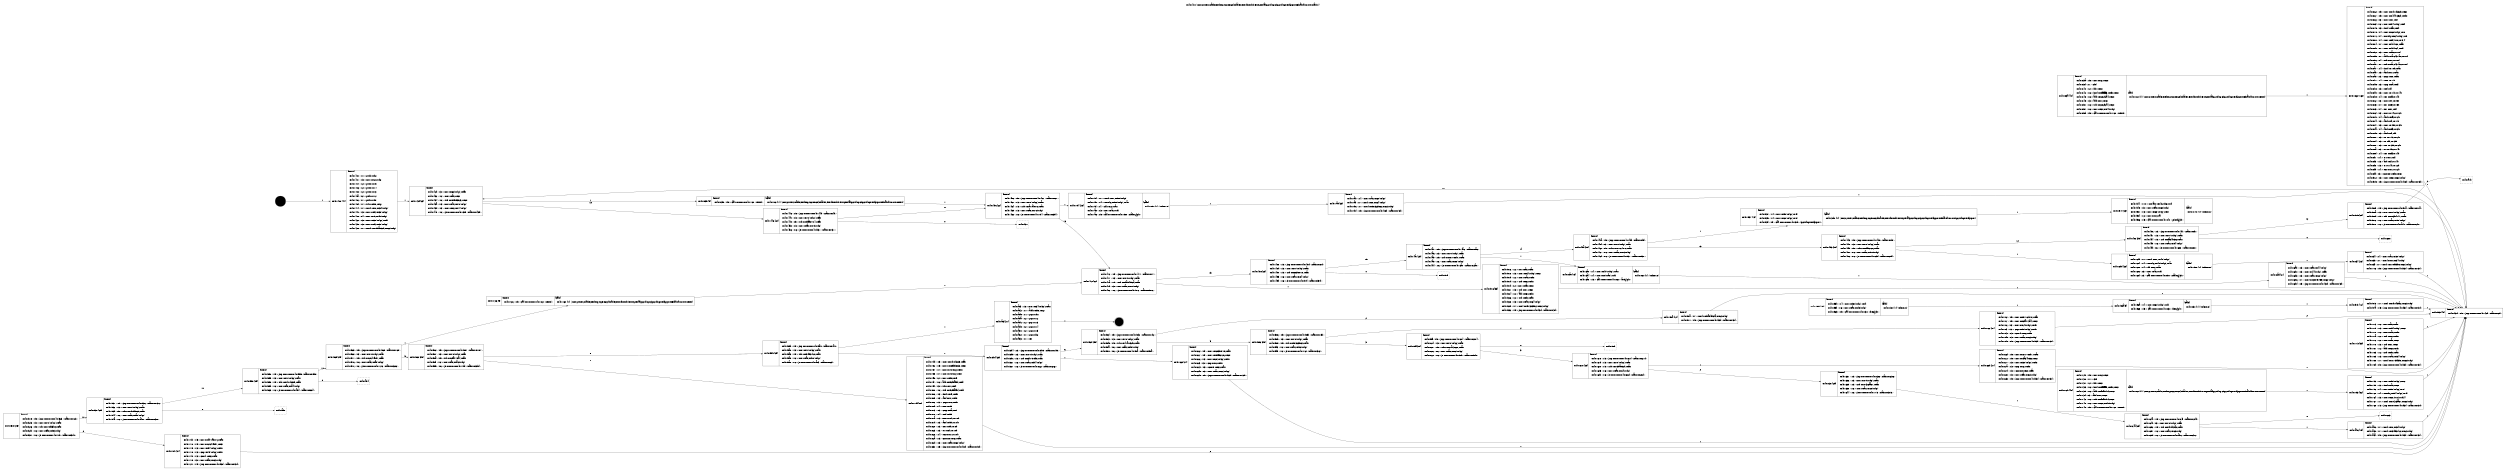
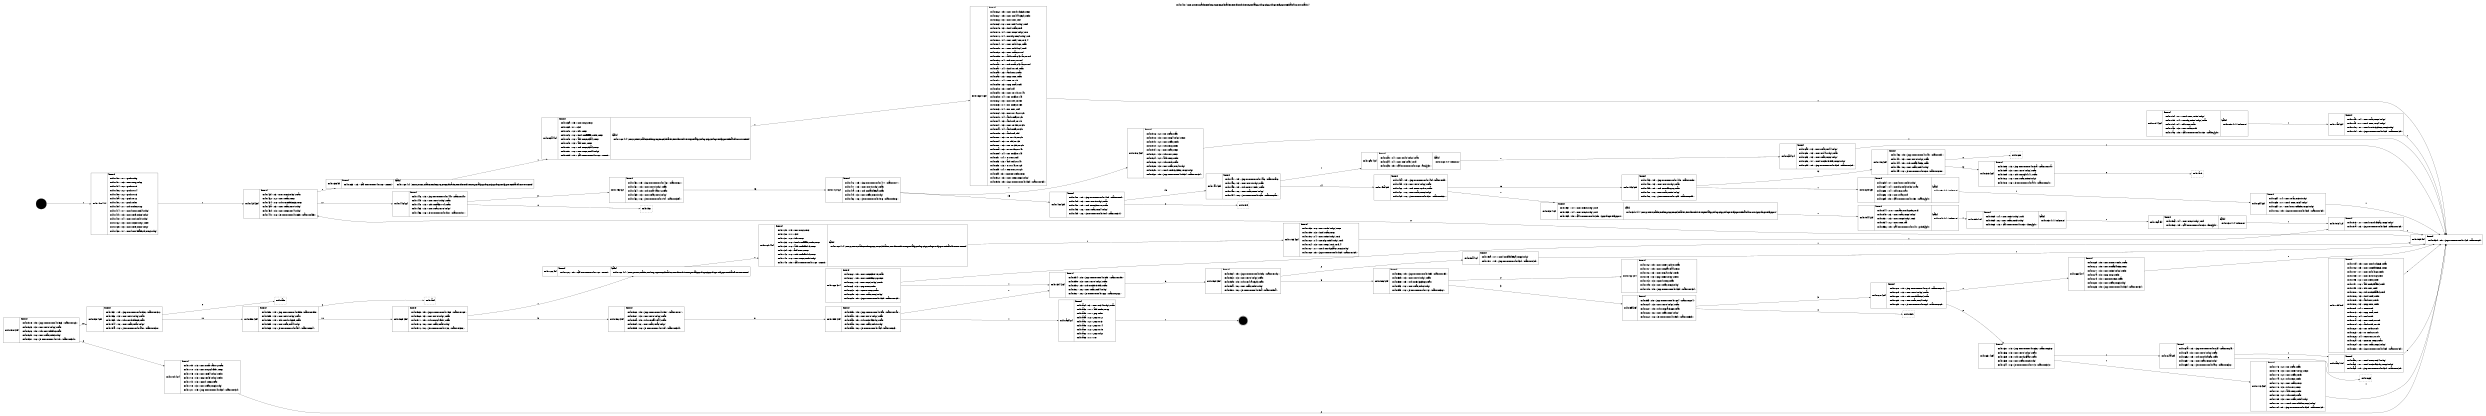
(590, 203) -> (322, 203)
(944, 204) -> (499, 169)
(1063, 206) -> none
none -> (1962, 219)
(887, 290) -> (721, 263)
(2242, 321) -> none
(2448, 352) -> (1843, 240)
(1116, 360) -> (974, 285)
none -> (2152, 371)
(695, 380) -> none
